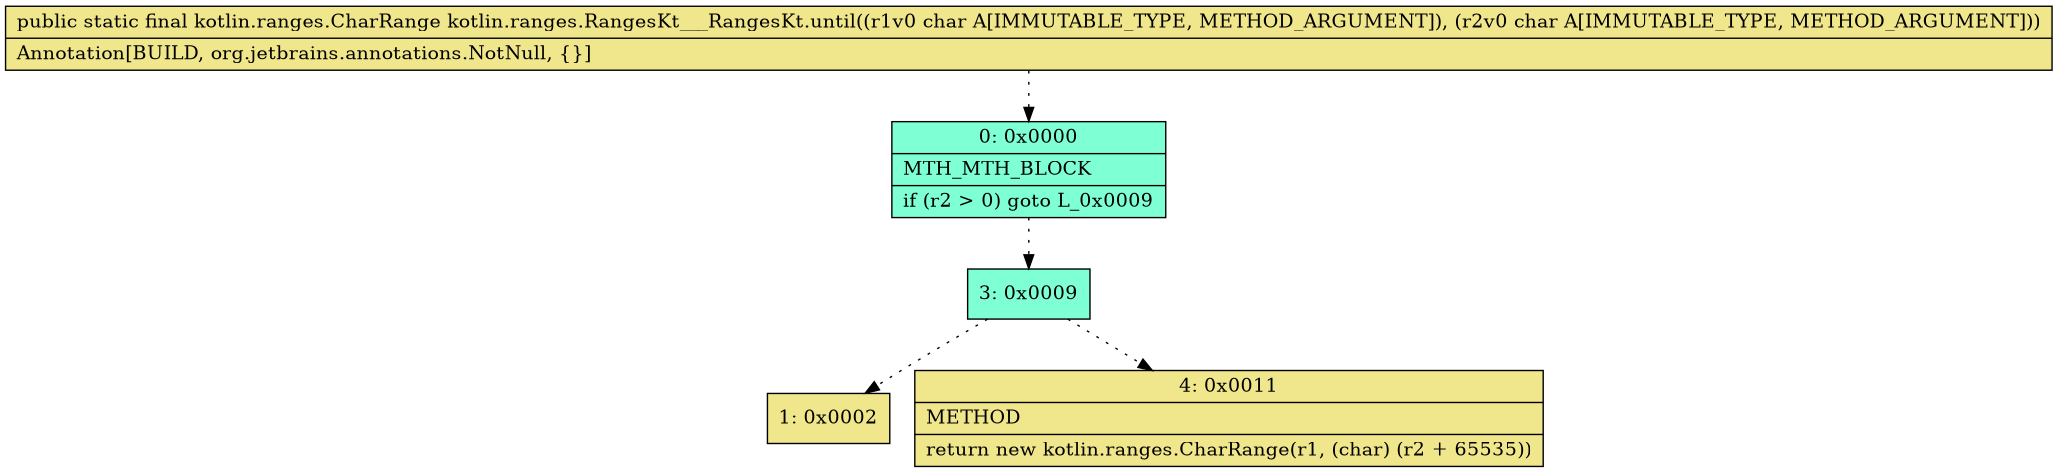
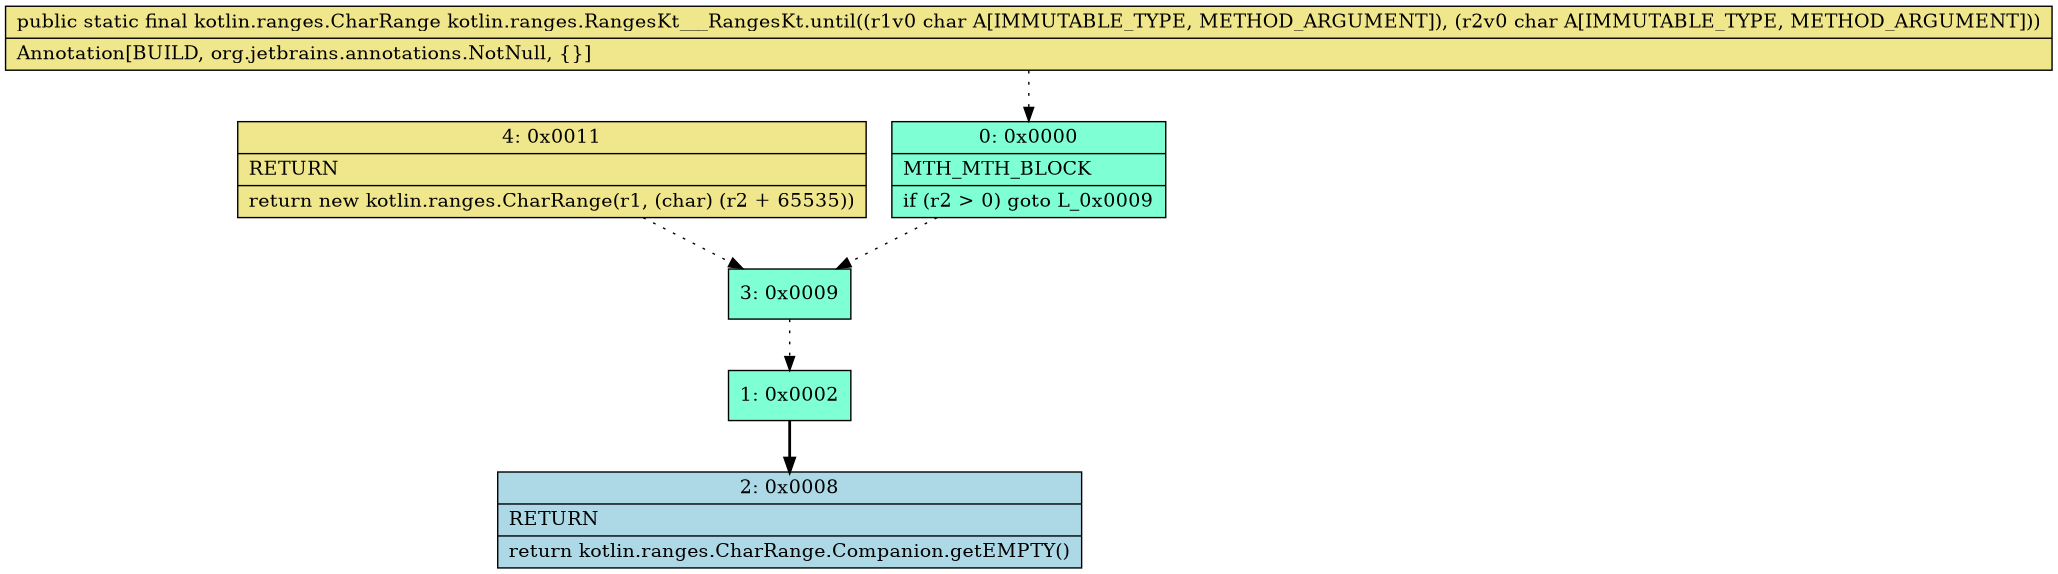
(1104, 341) -> (687, 240)
(829, 418) -> (790, 396)
(974, 418) -> (294, 169)
none -> (790, 520)
